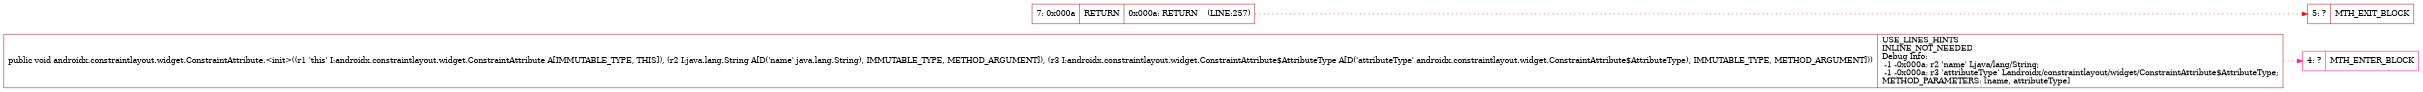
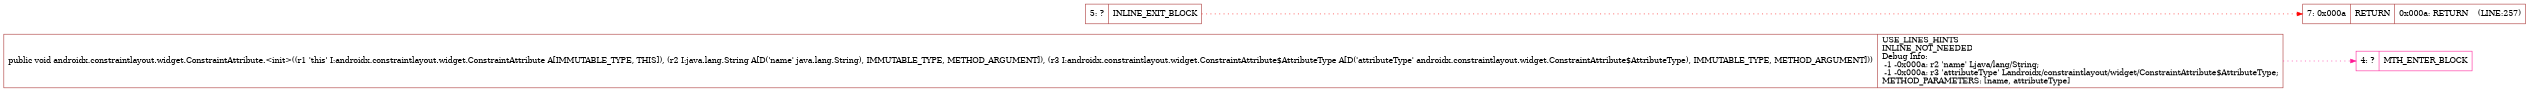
(1778, 14) -> (1749, 14)
(2372, 14) -> (1155, 14)
